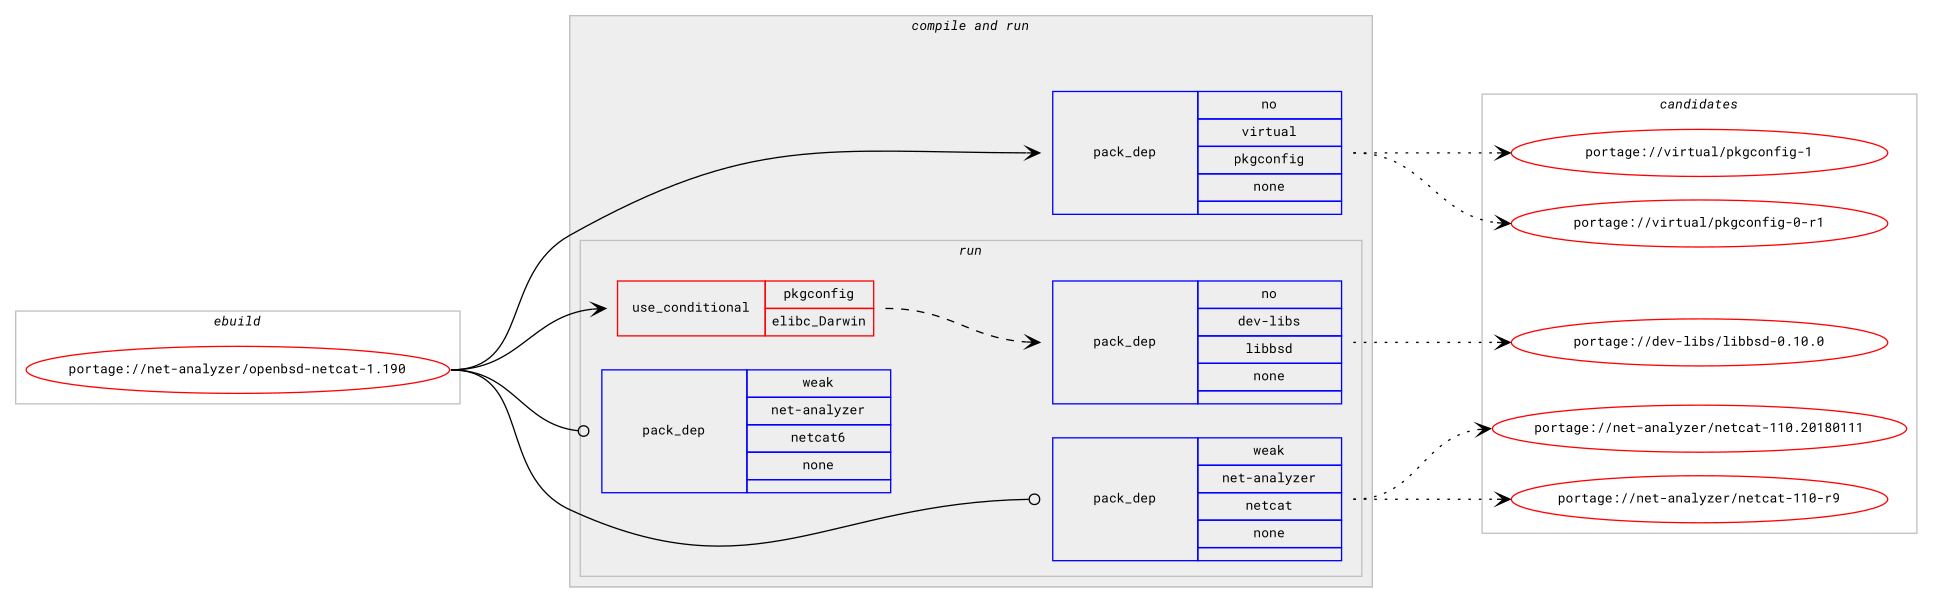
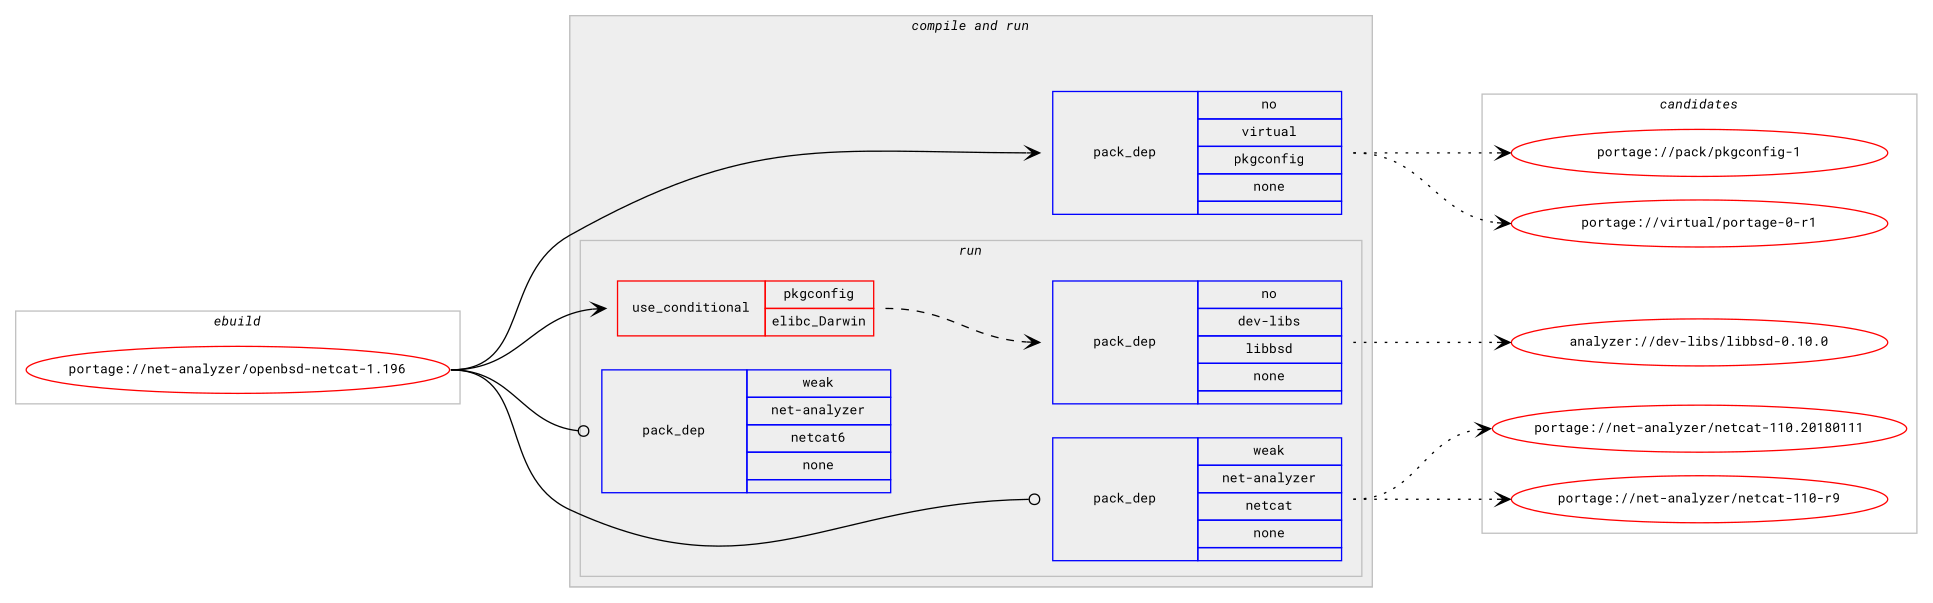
(1700, 153) -> (1700, 153)
(1700, 223) -> (1700, 223)
(1700, 342) -> (1700, 342)
(238, 370) -> (238, 370)
